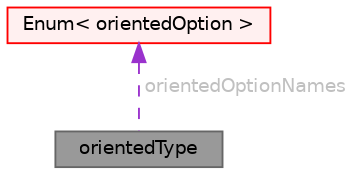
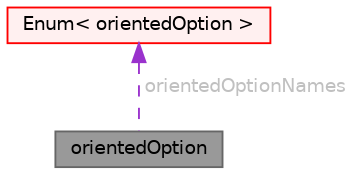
(139, 149) -> (139, 149)
